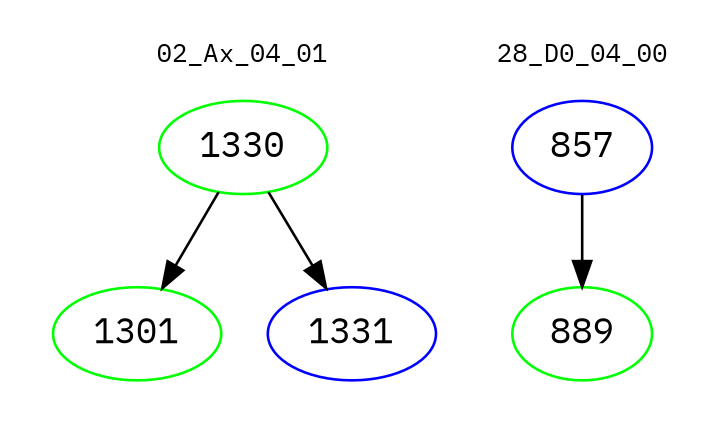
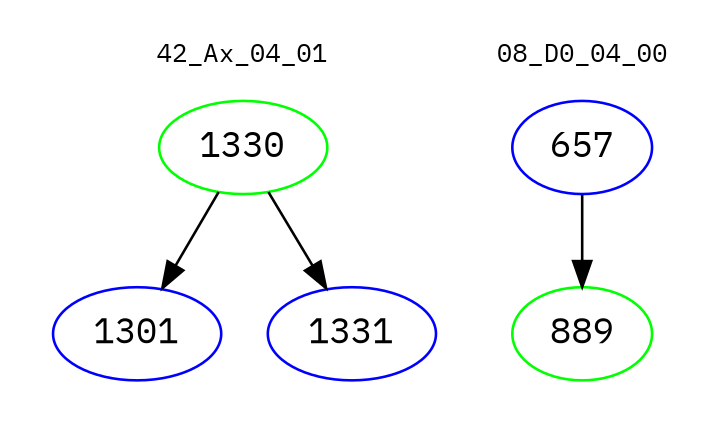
(243, 56) -> (243, 56)
(583, 56) -> (583, 56)
(582, 147) -> (582, 147)
(137, 334) -> (137, 334)
